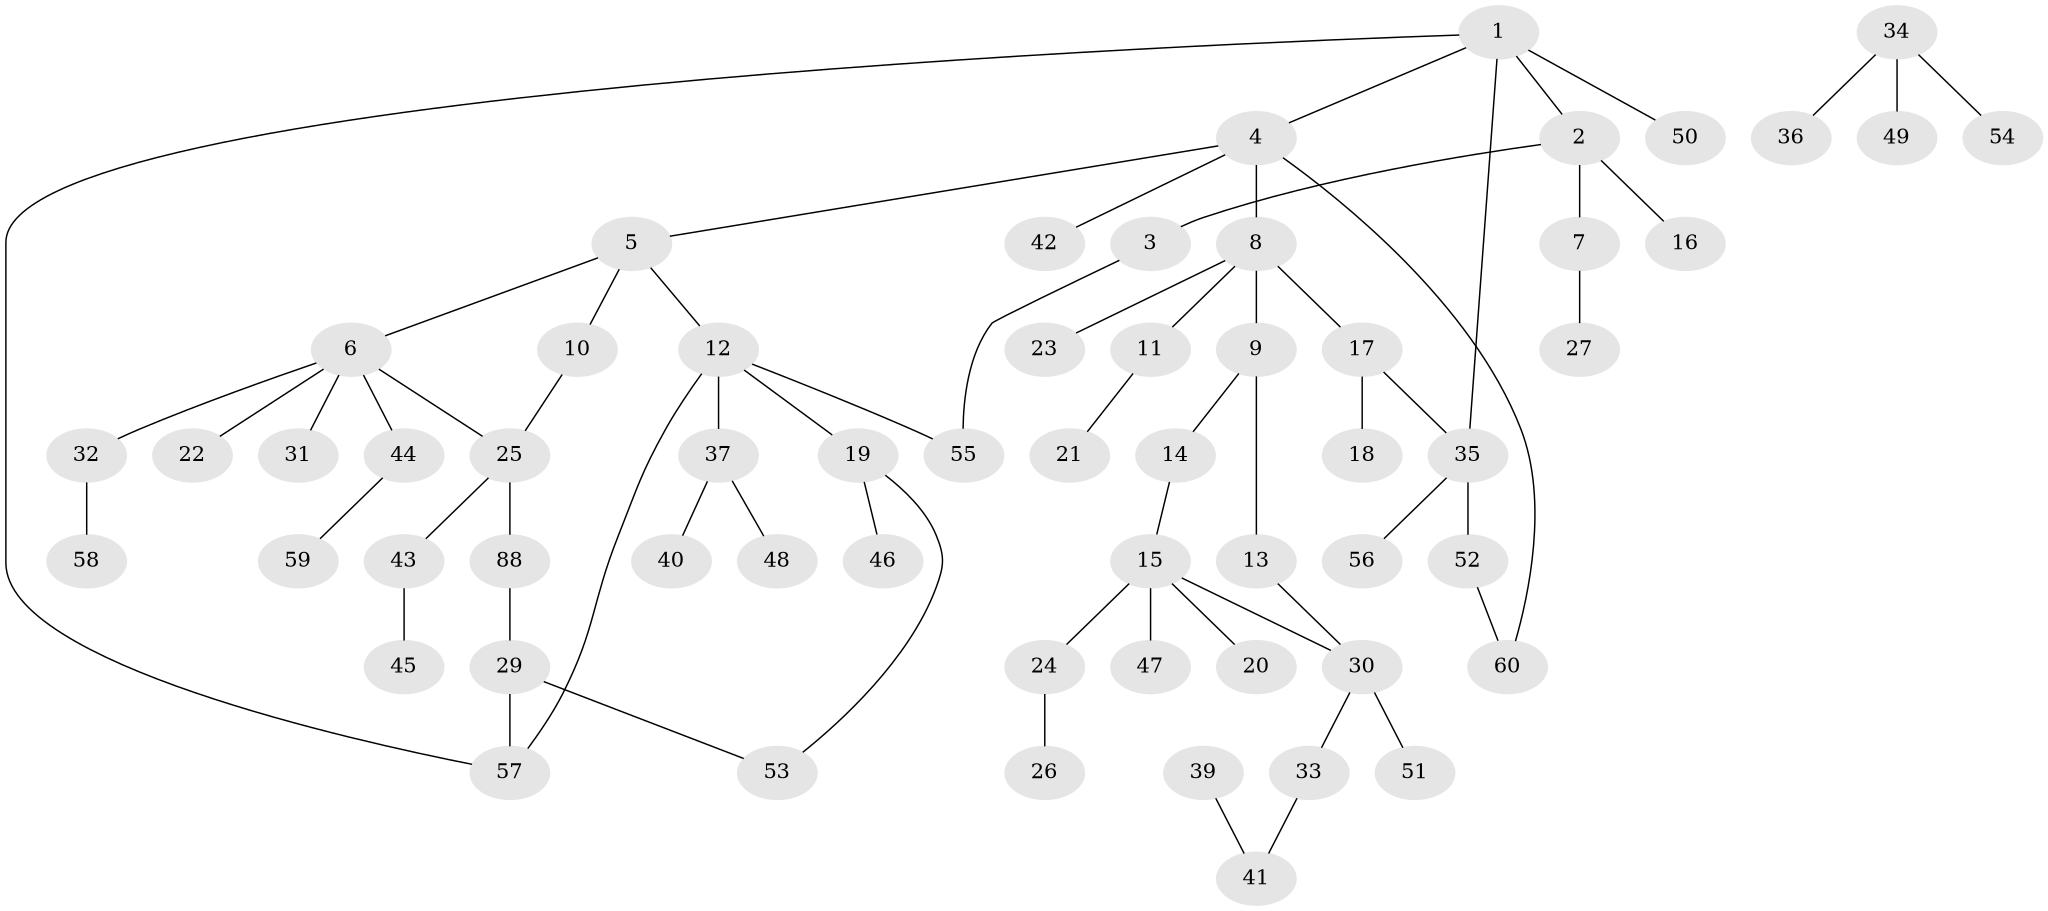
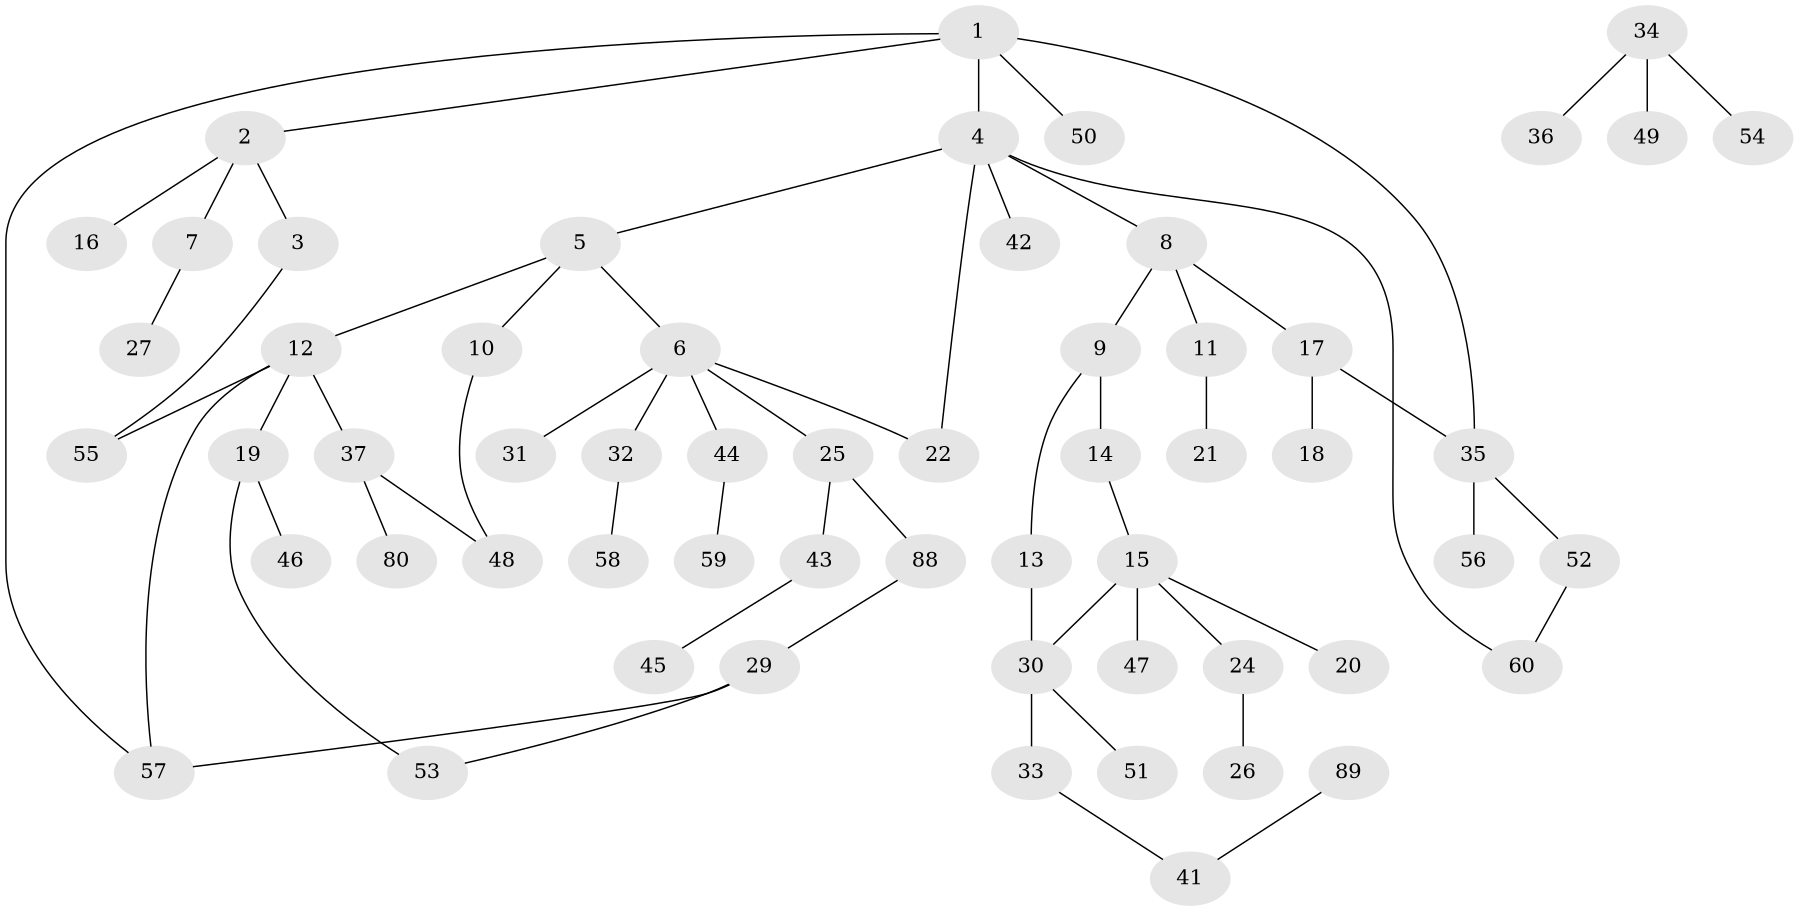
none -> (957, 296)
(1045, 350) -> none
(544, 403) -> (460, 458)
(672, 561) -> (397, 561)
(1203, 773) -> (1349, 773)
